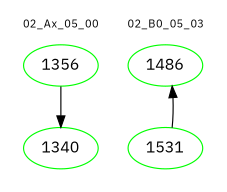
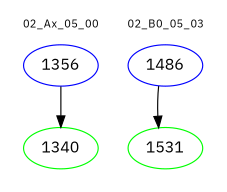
(61, 65) -> (61, 65)
(165, 65) -> (165, 65)
(173, 113) -> (158, 101)
